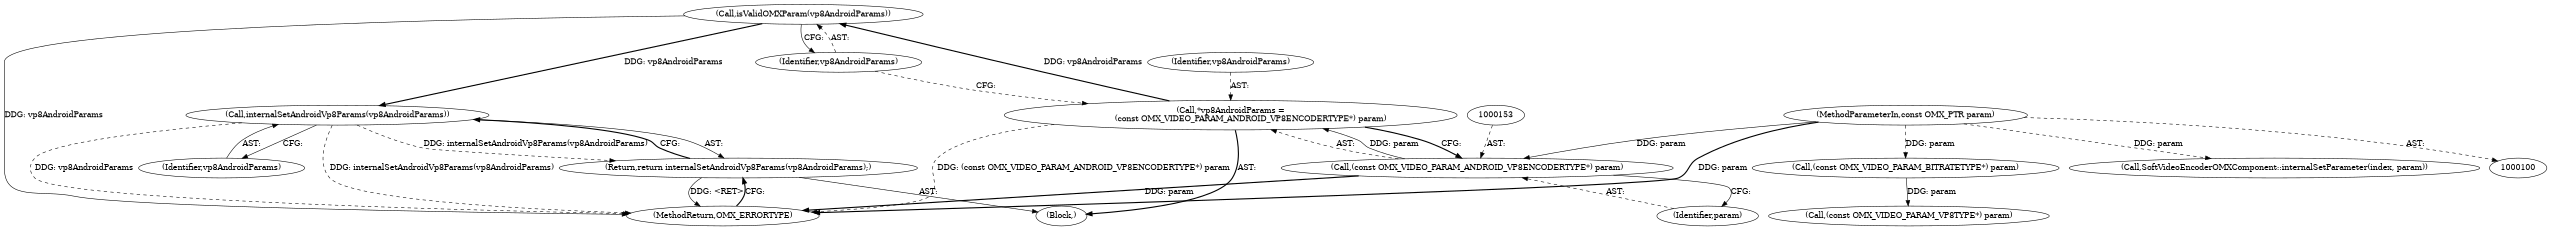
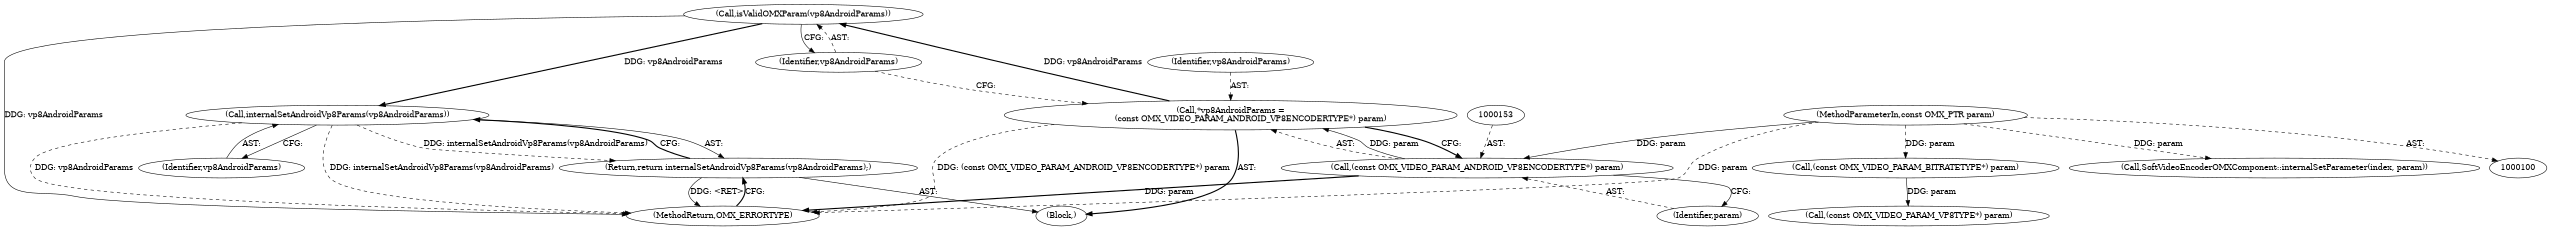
(1326, 196) -> (1326, 196)
